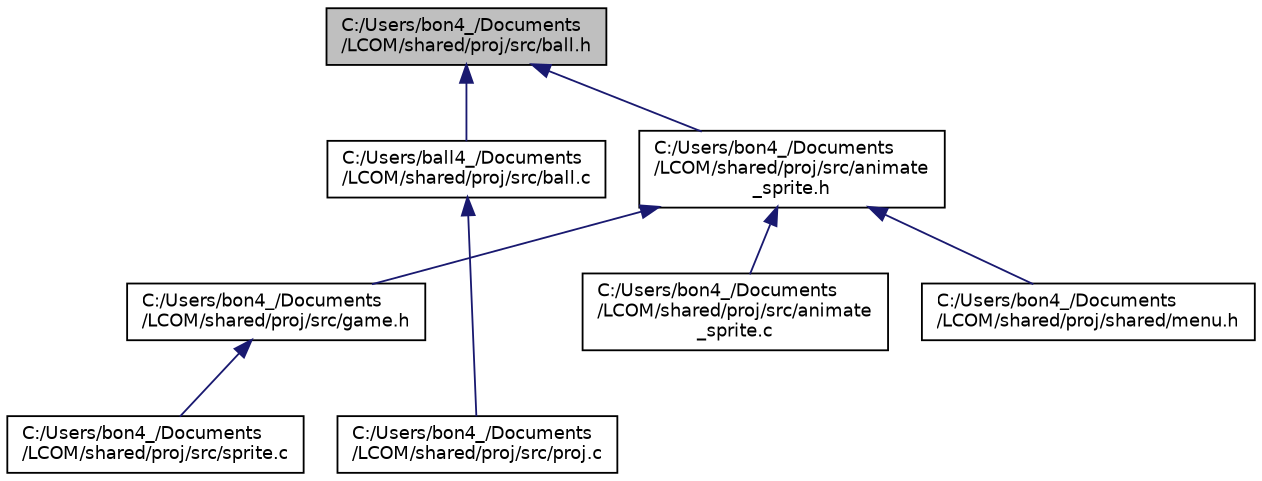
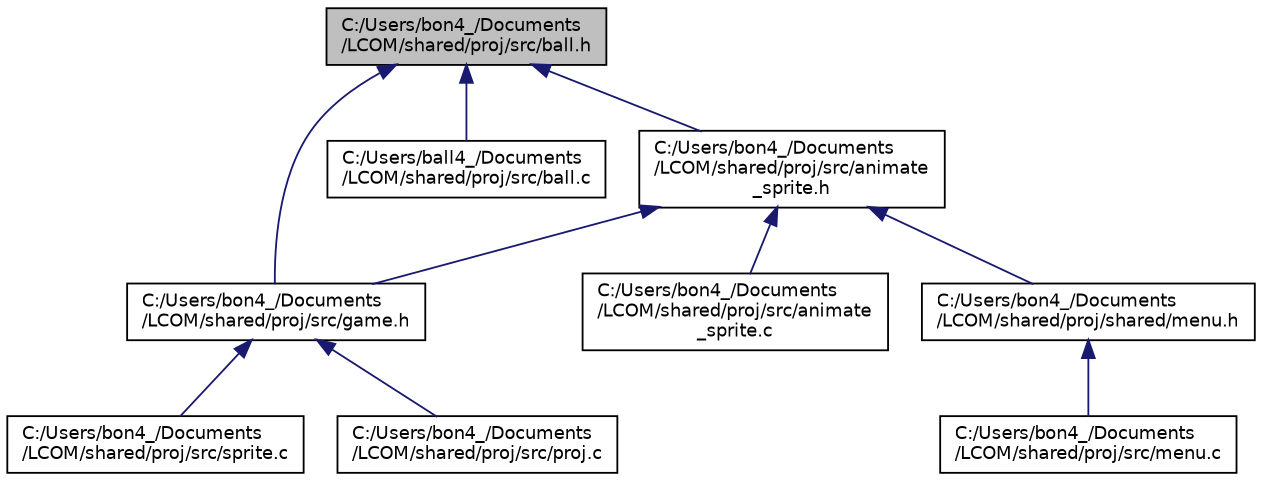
none -> (295, 161)
(472, 316) -> (385, 383)
none -> (1088, 444)
